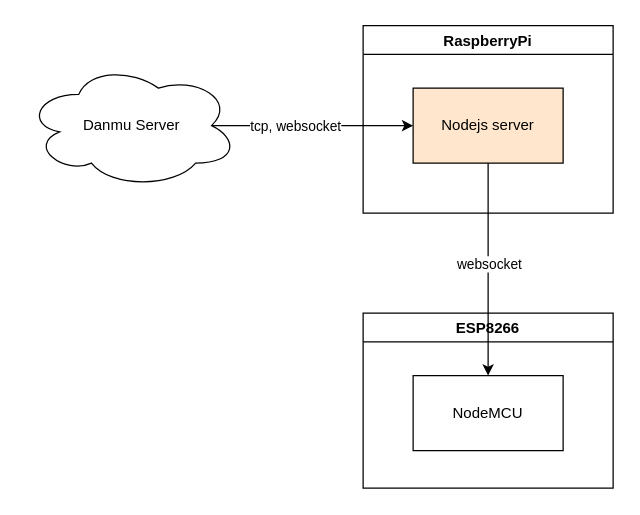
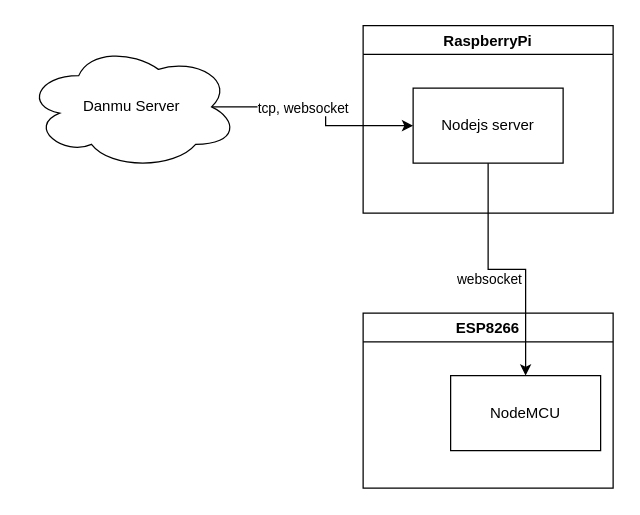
(132, 126) -> (132, 107)
(488, 126) -> (488, 126)
(488, 413) -> (526, 413)
